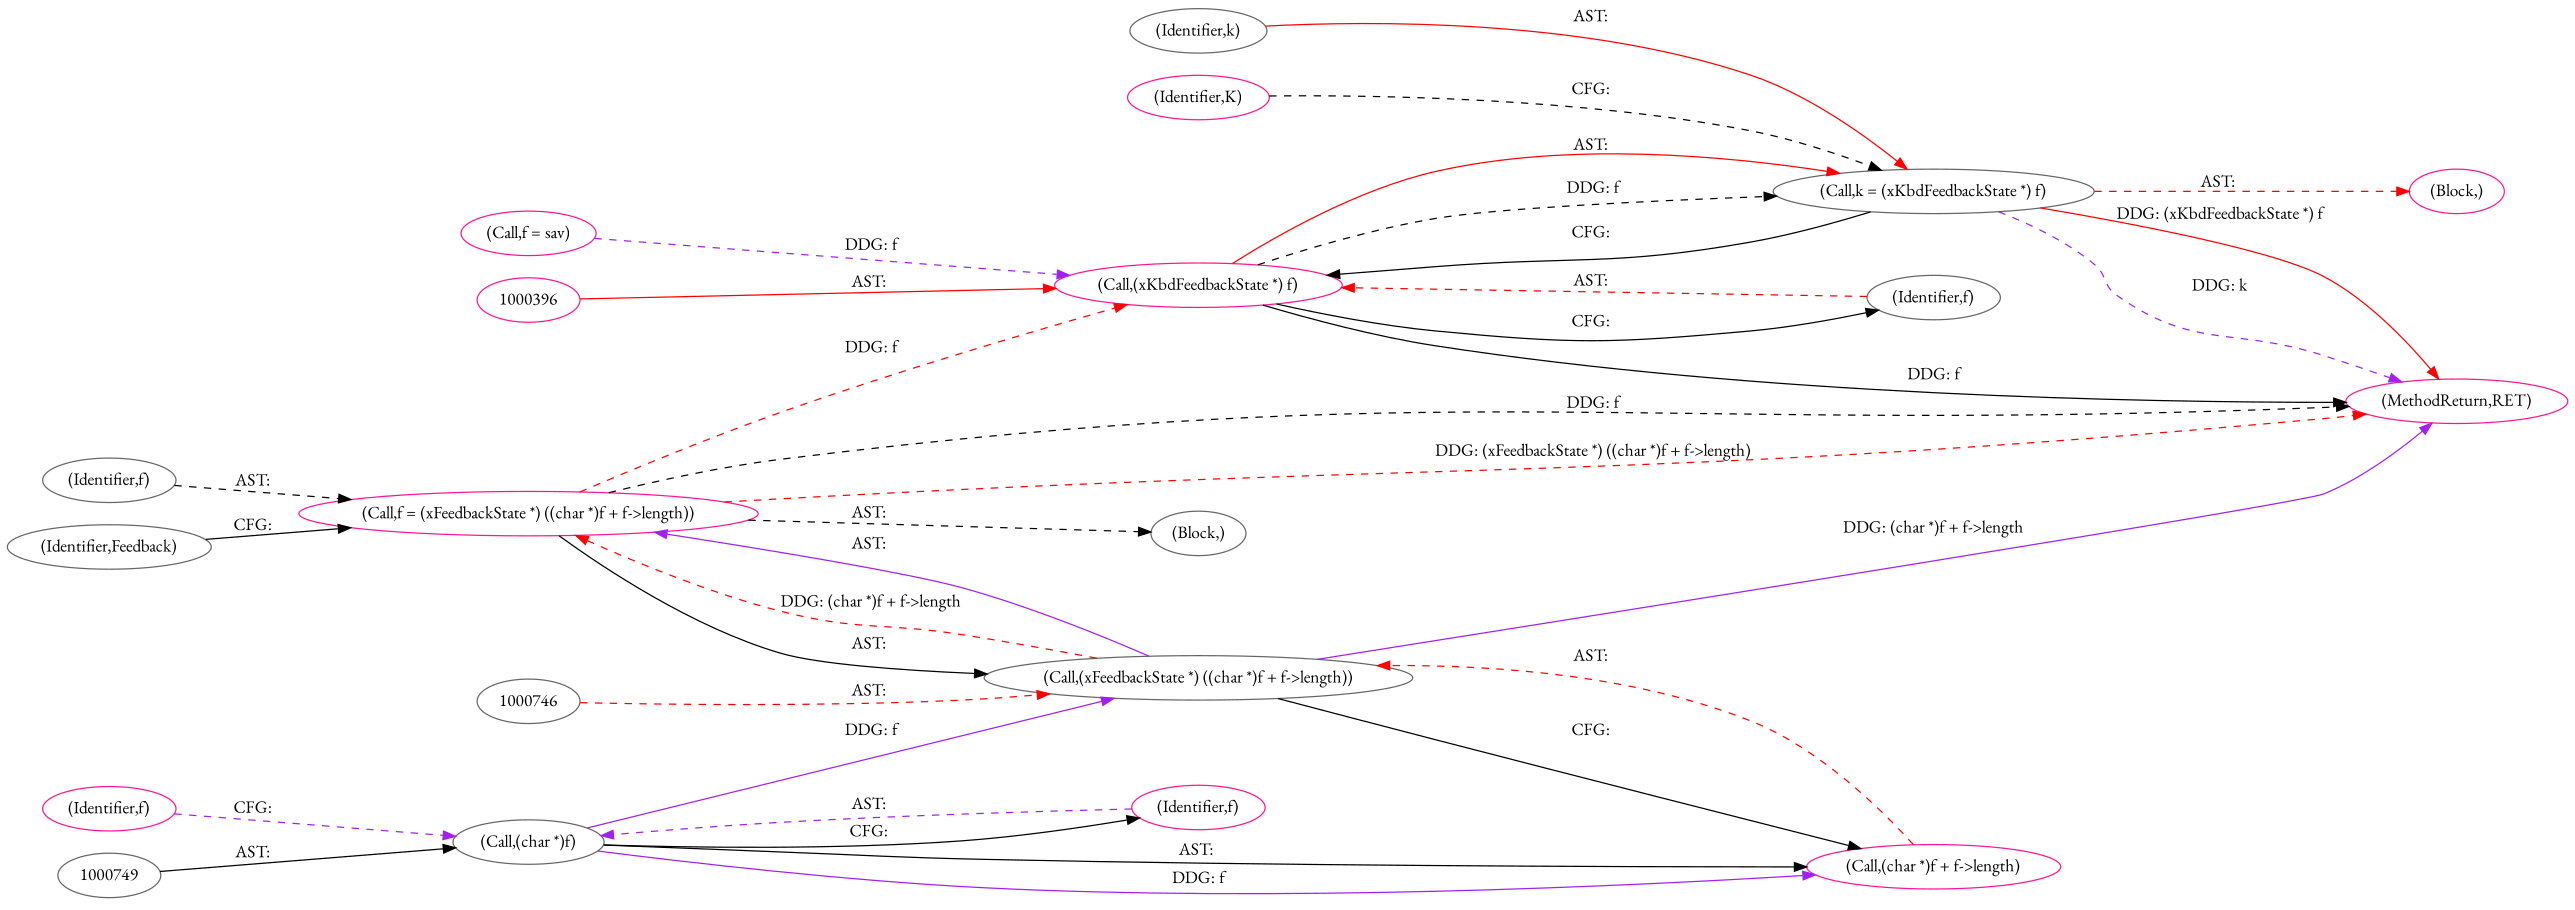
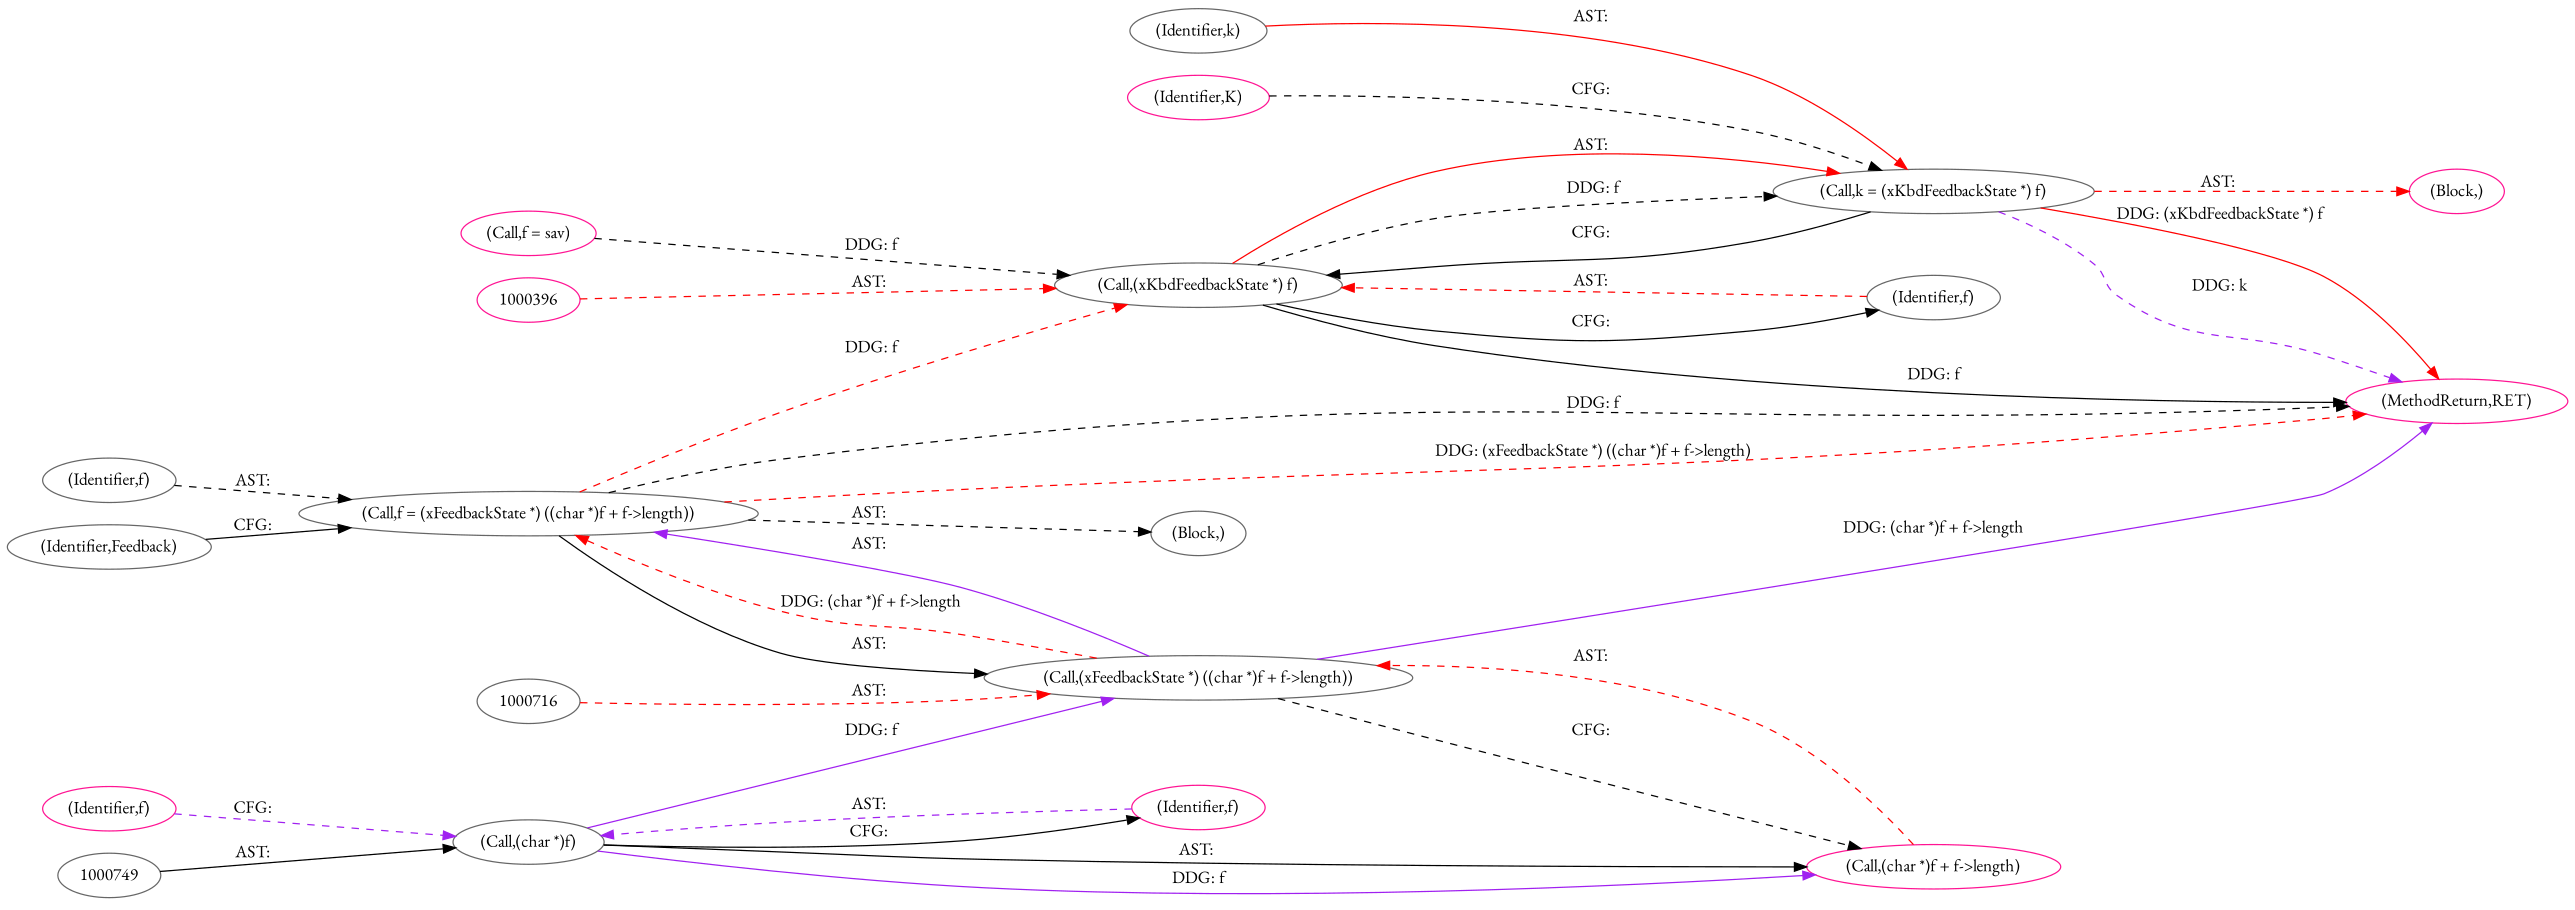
(826, 256) -> (826, 256)
(1198, 285) -> (1198, 285)
(812, 294) -> (812, 294)
(529, 514) -> (529, 514)
(529, 701) -> (529, 701)
(1563, 773) -> (1563, 773)
